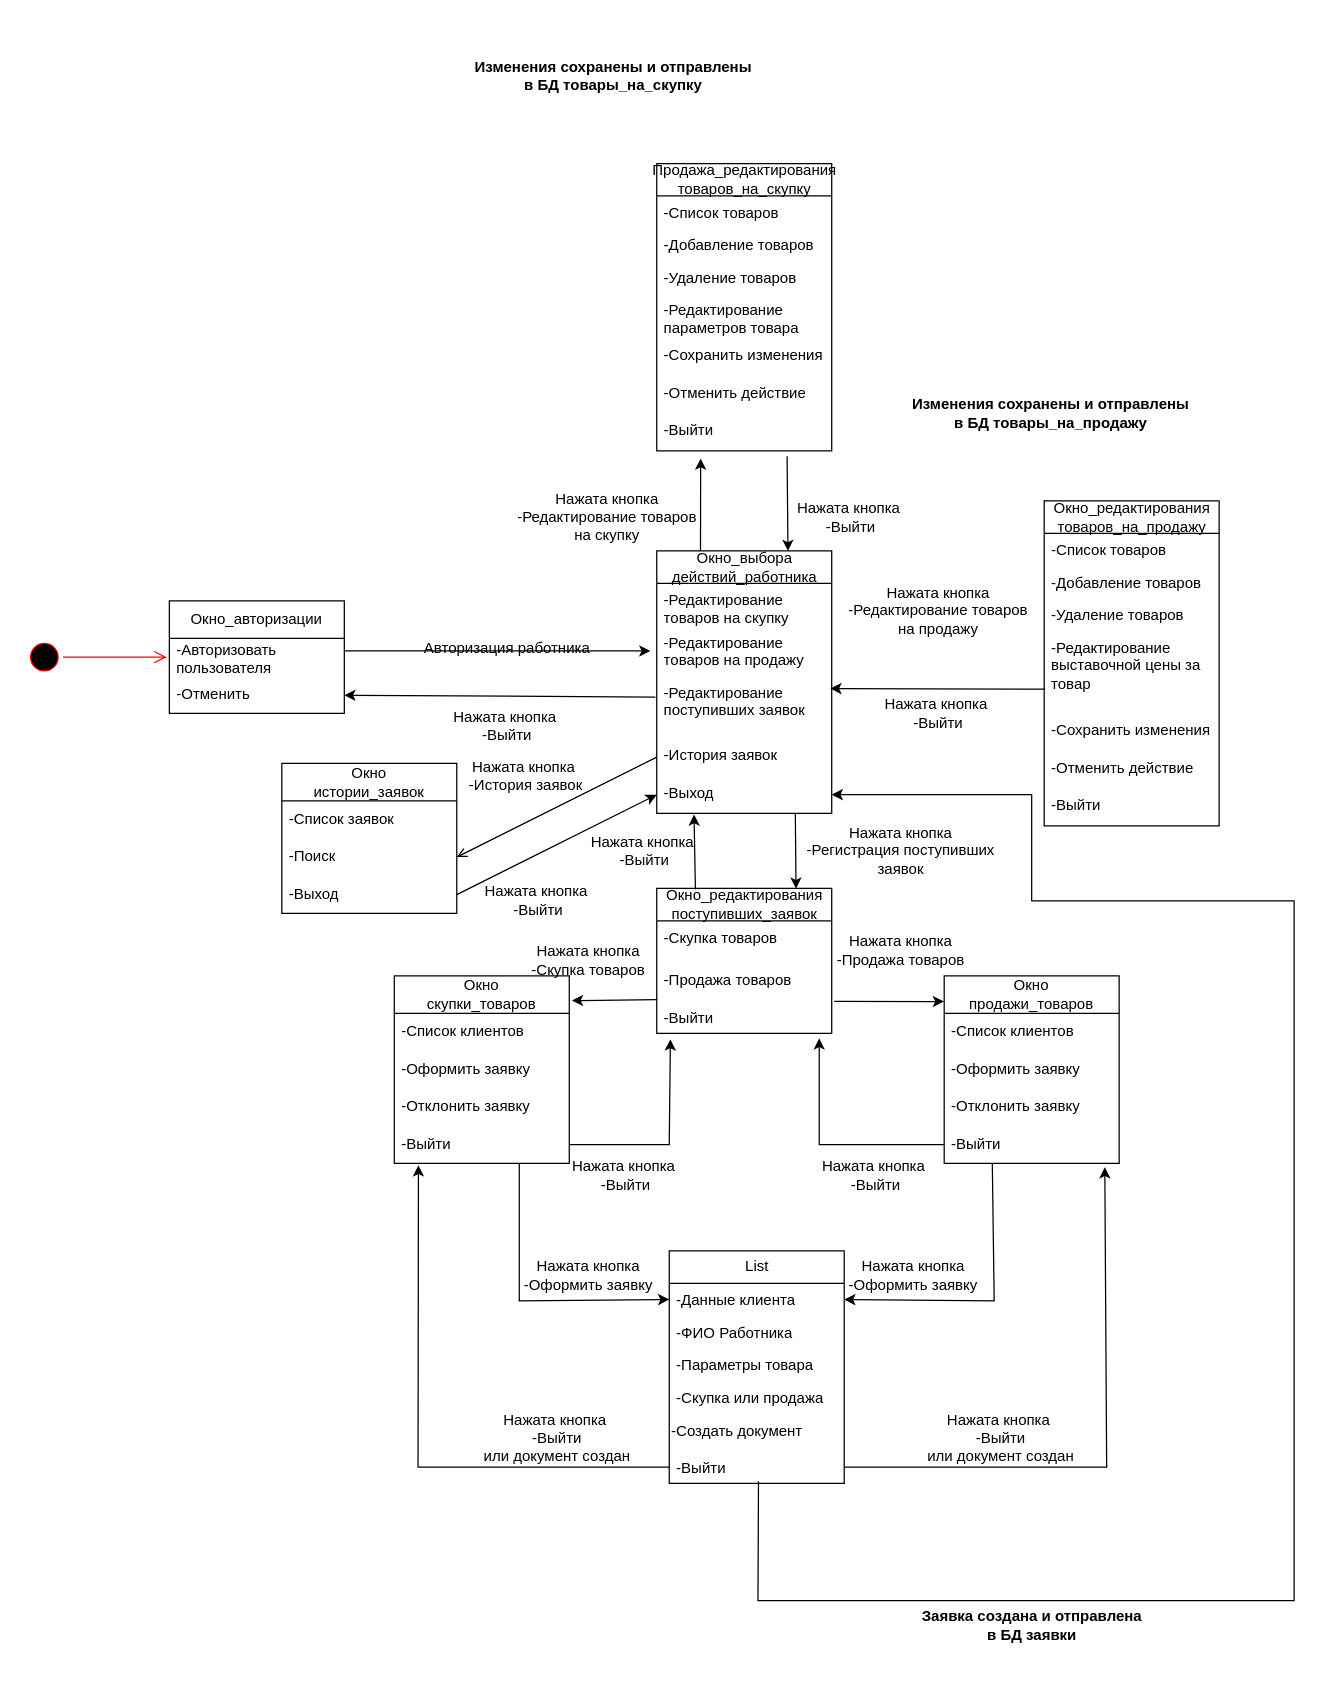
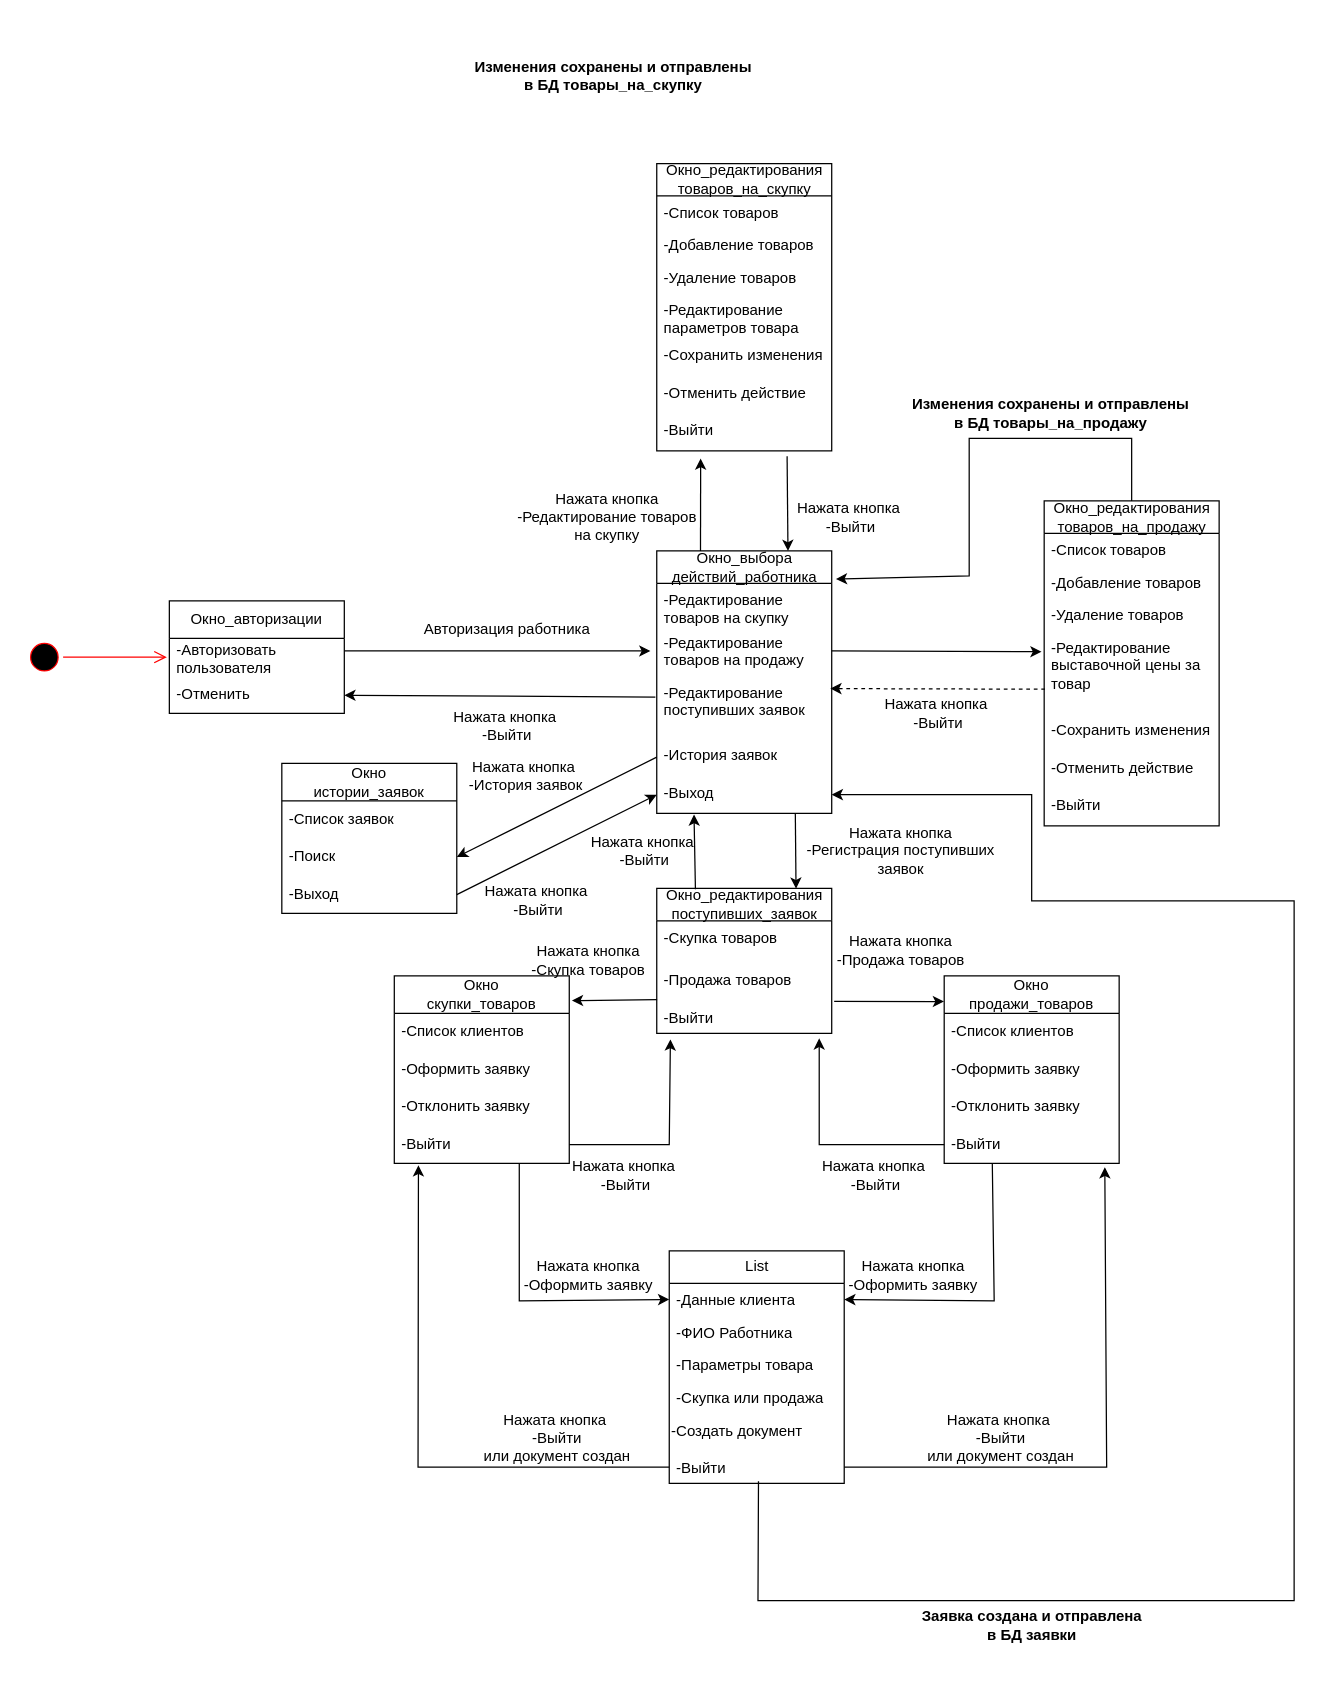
(745, 179) -> (745, 179)
none -> (969, 458)
(938, 611) -> none
(507, 648) -> (507, 629)
none -> (932, 651)
(942, 689) -> (942, 689)
(464, 853) -> (466, 852)
